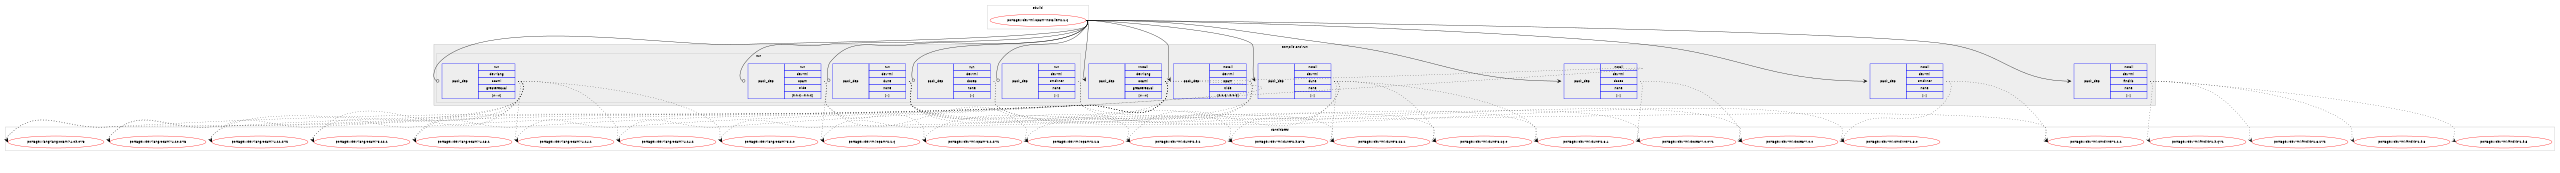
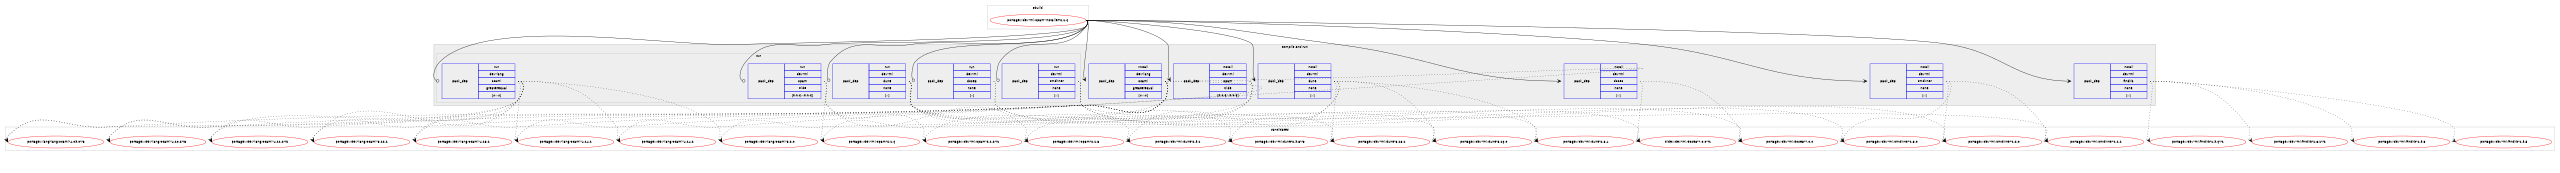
(1688, 142) -> (1688, 142)
none -> (1994, 142)
